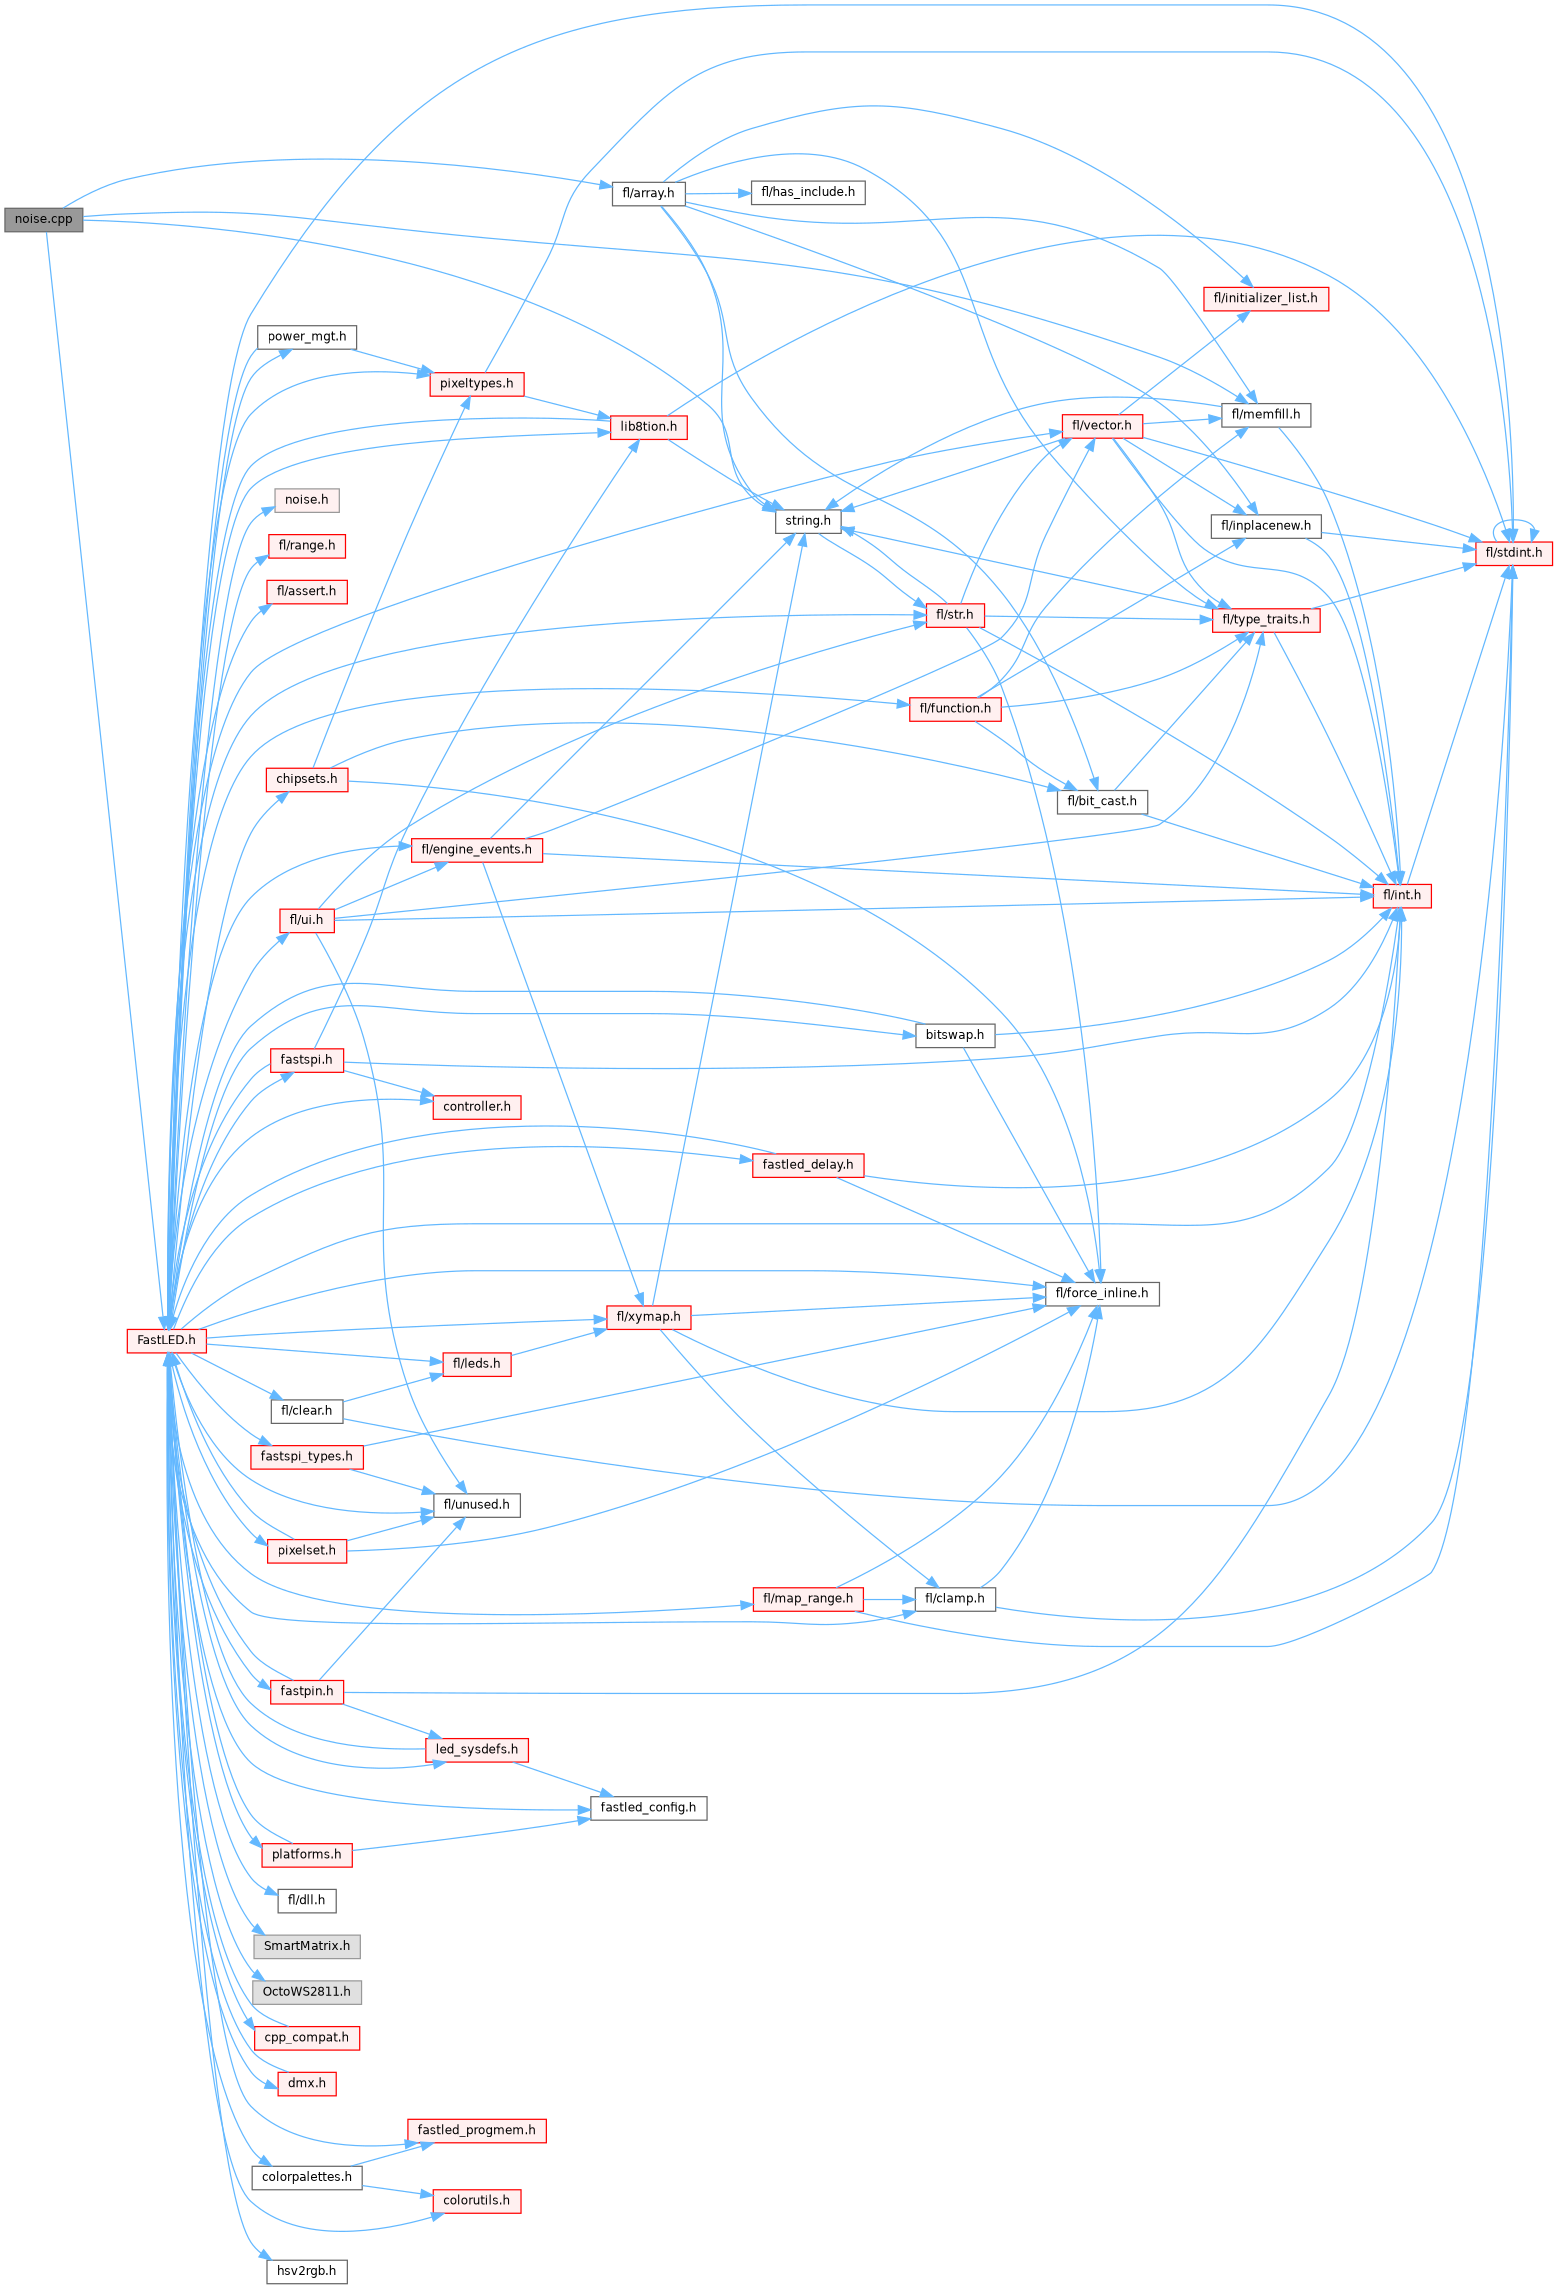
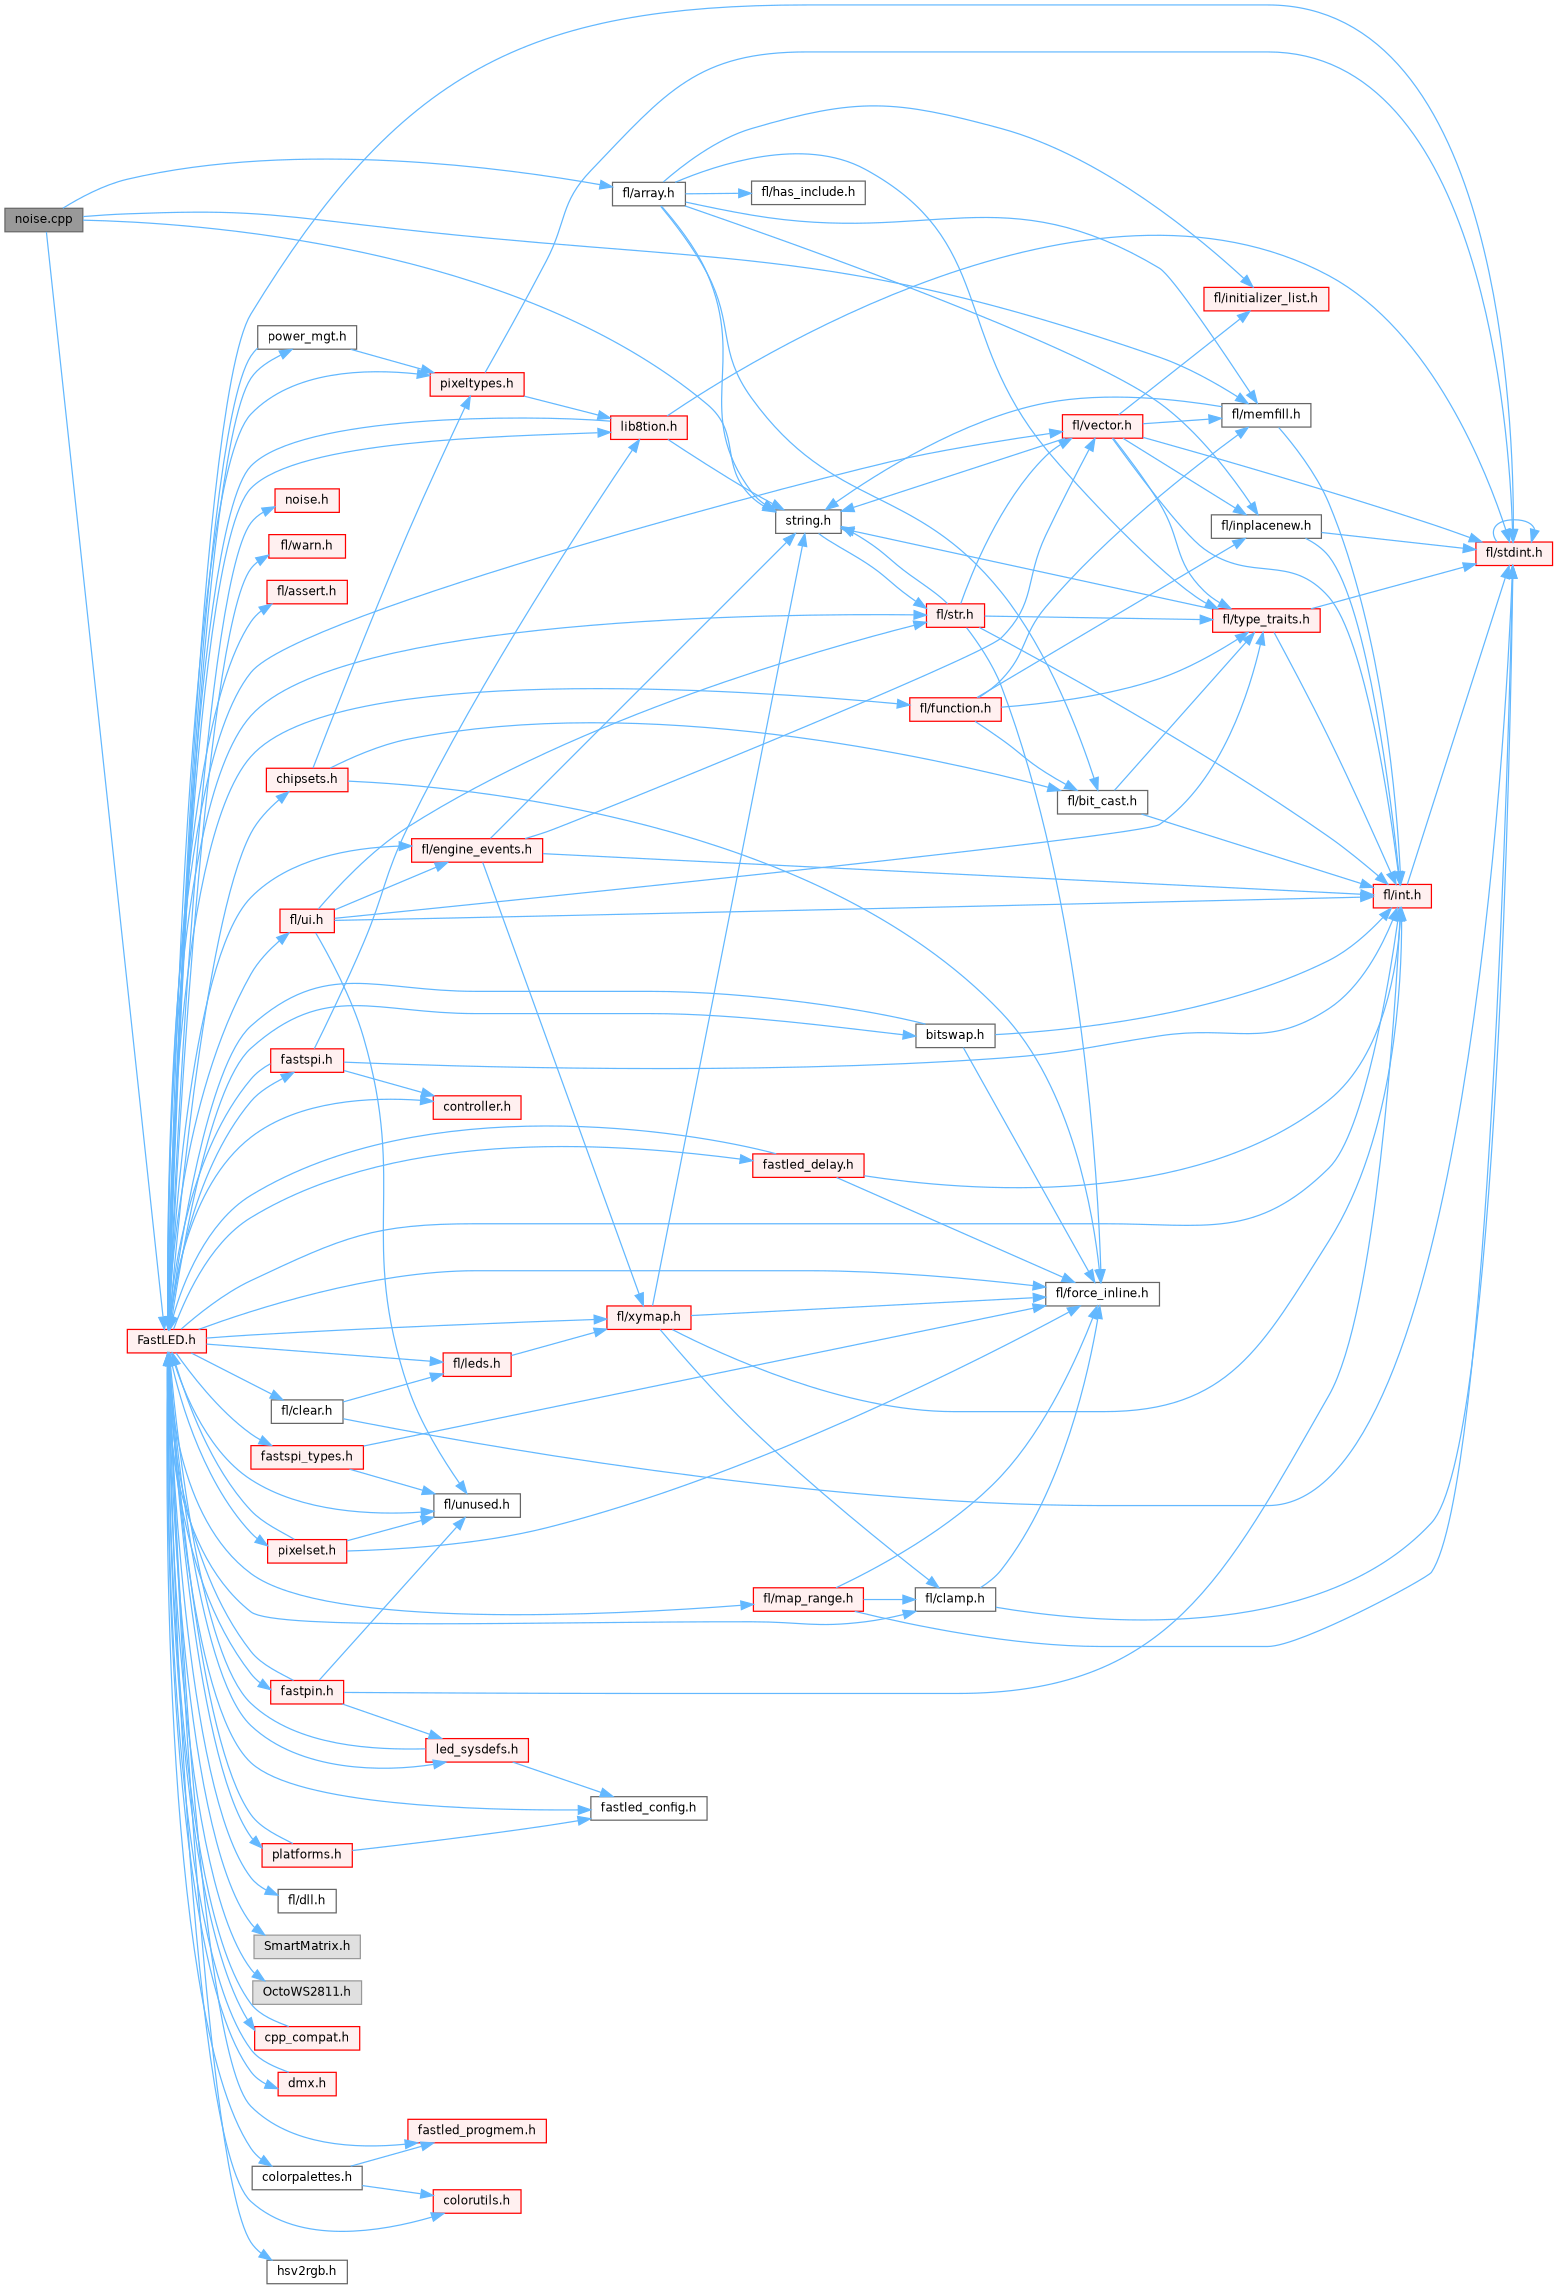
(307, 501) -> (307, 501)
(307, 546) -> (307, 546)
